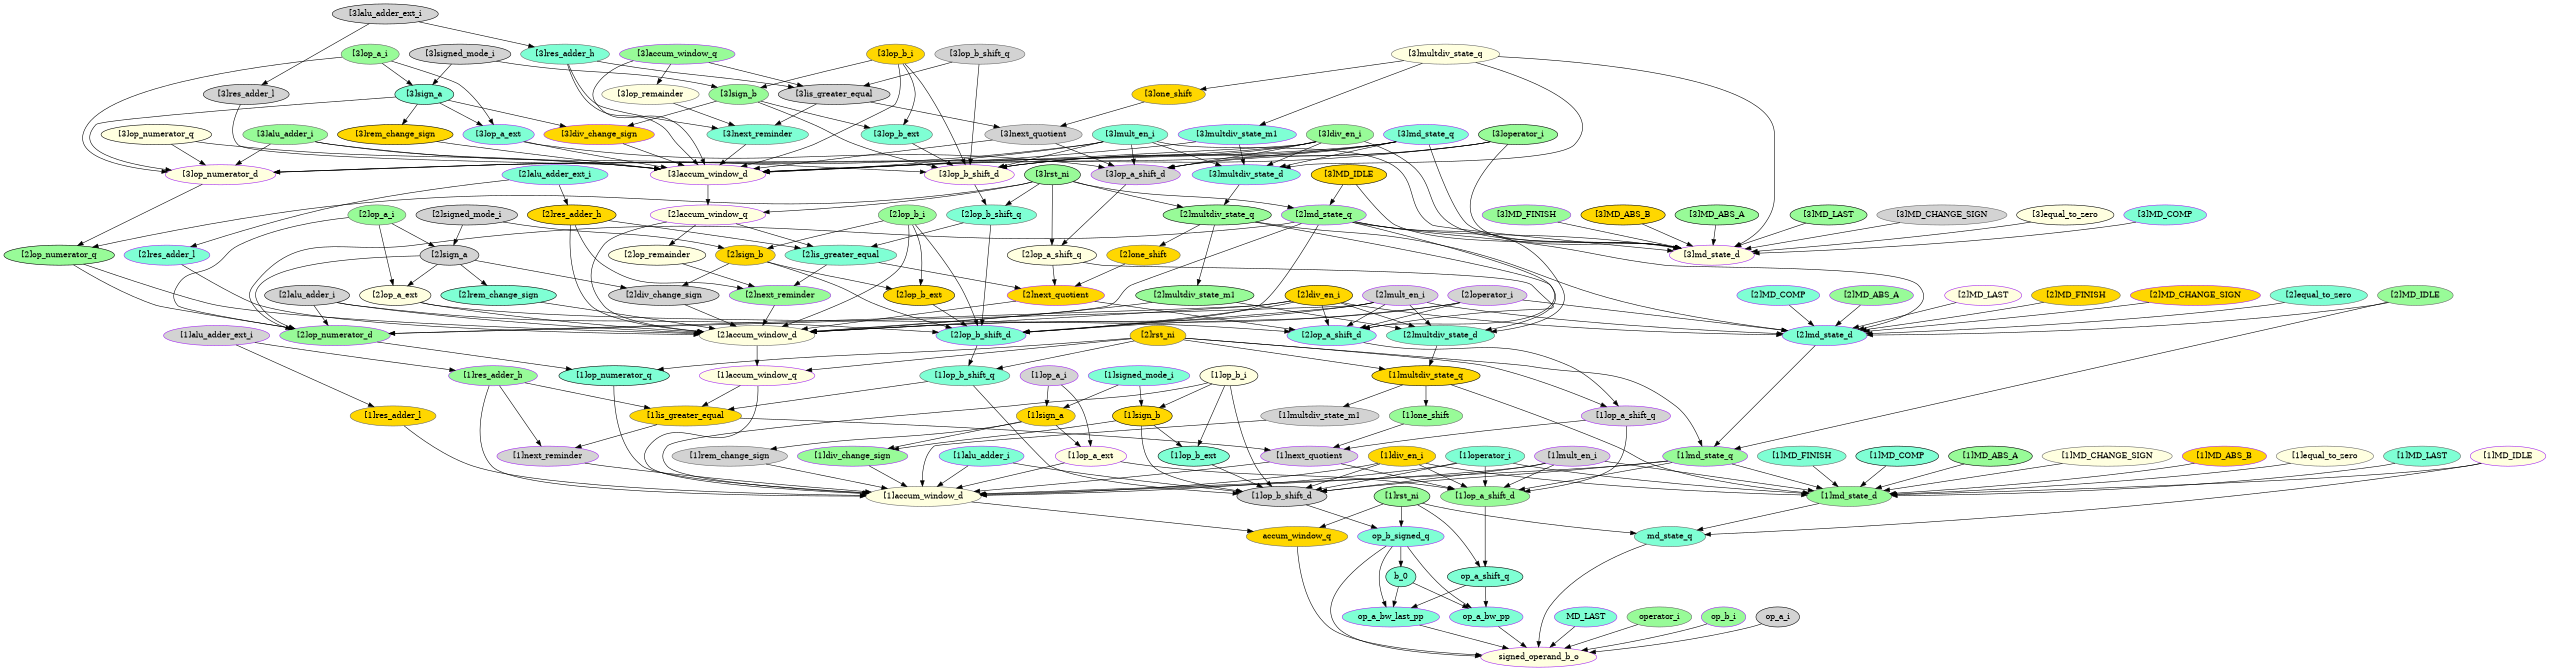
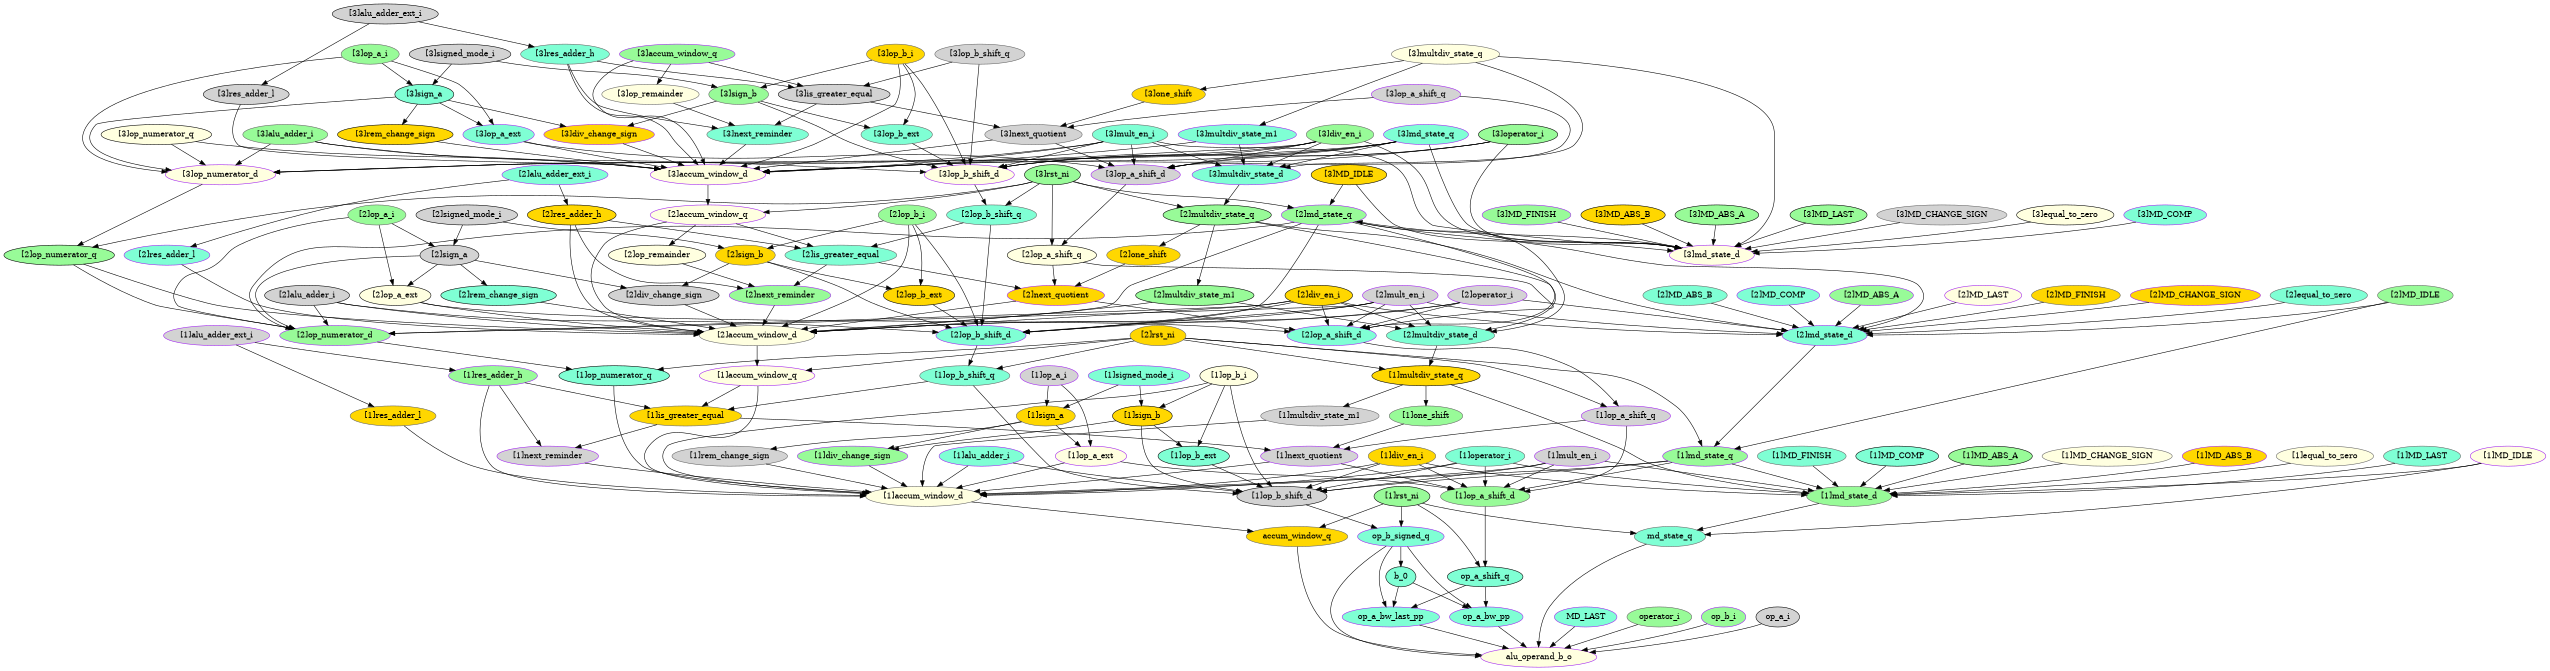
none -> (1416, 94)
(1569, 237) -> (1555, 236)
none -> (1685, 295)
(1539, 657) -> (1539, 657)
